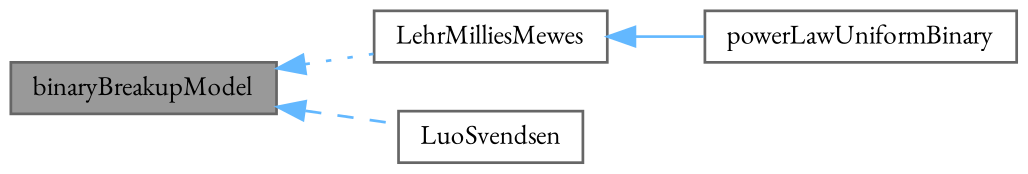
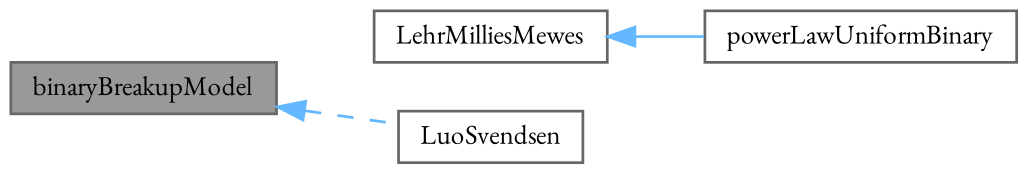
(339, 59) -> none
